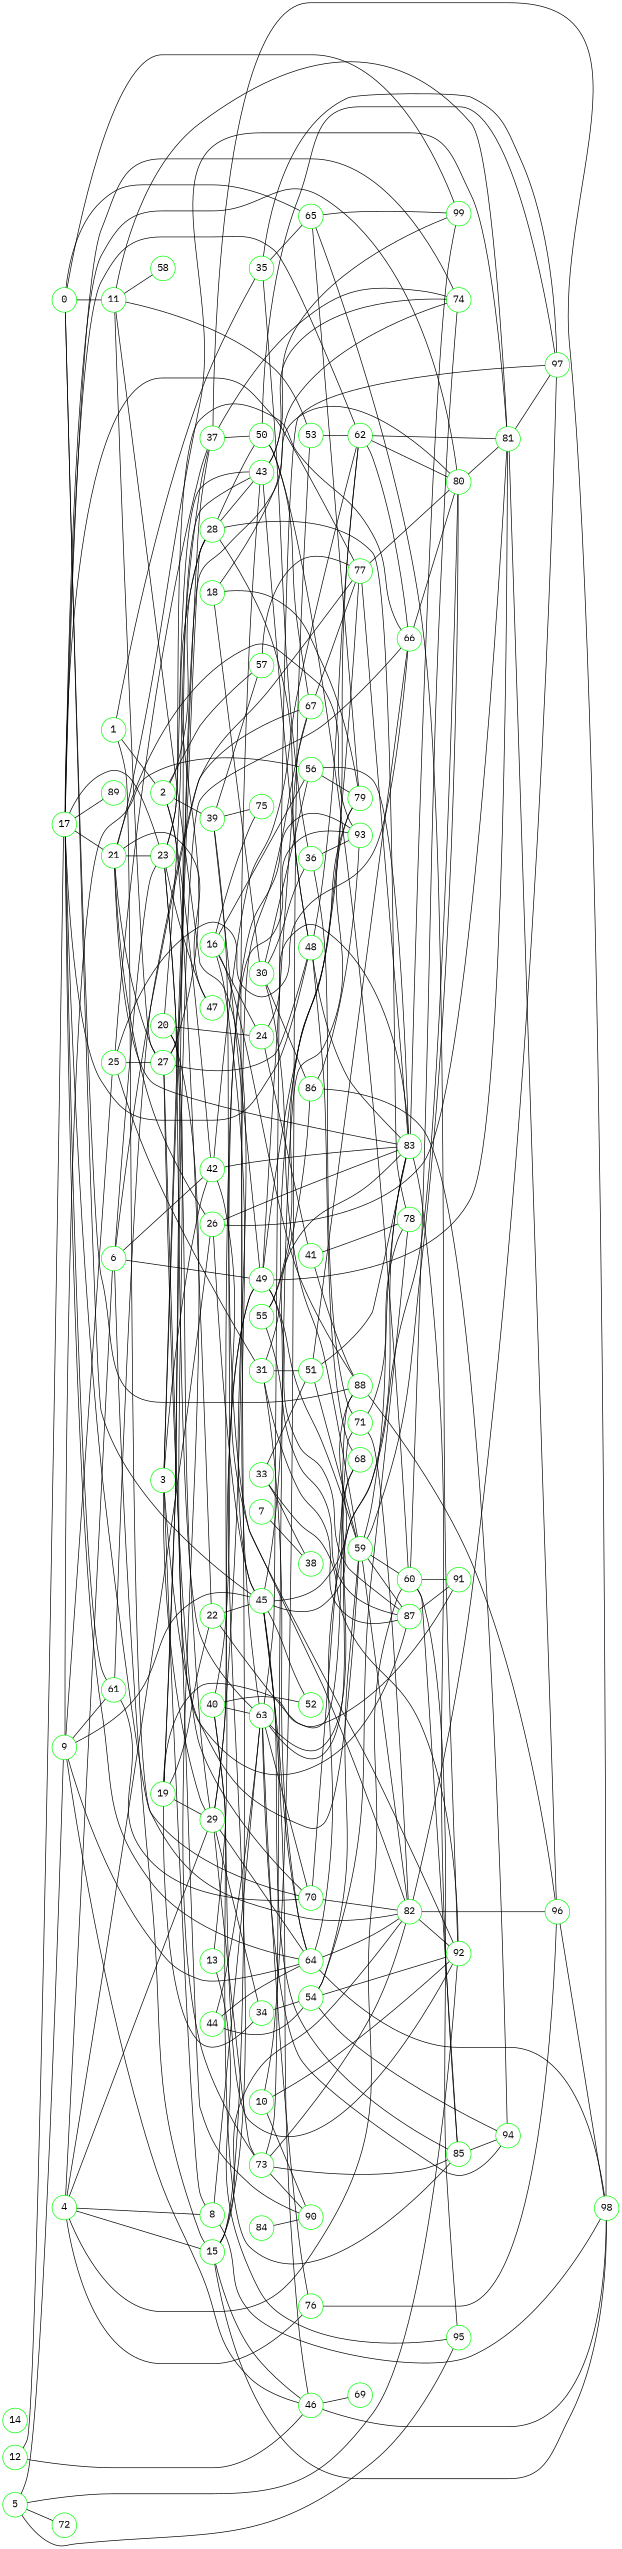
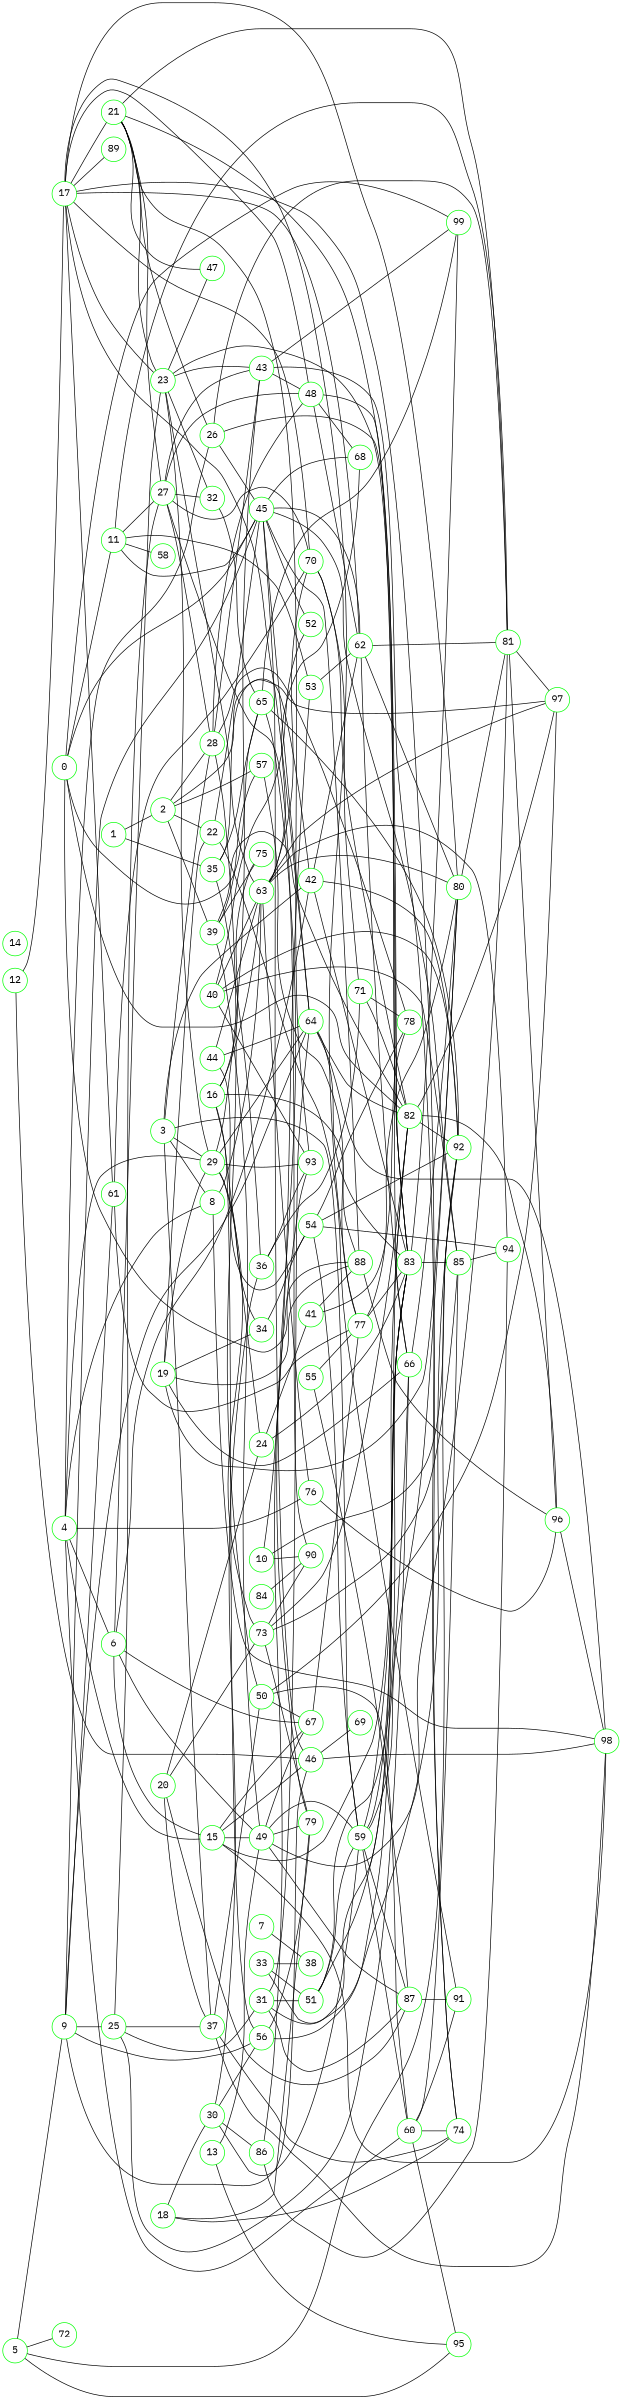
none -> (212, 498)
(302, 1180) -> none
(133, 1421) -> (162, 1027)
